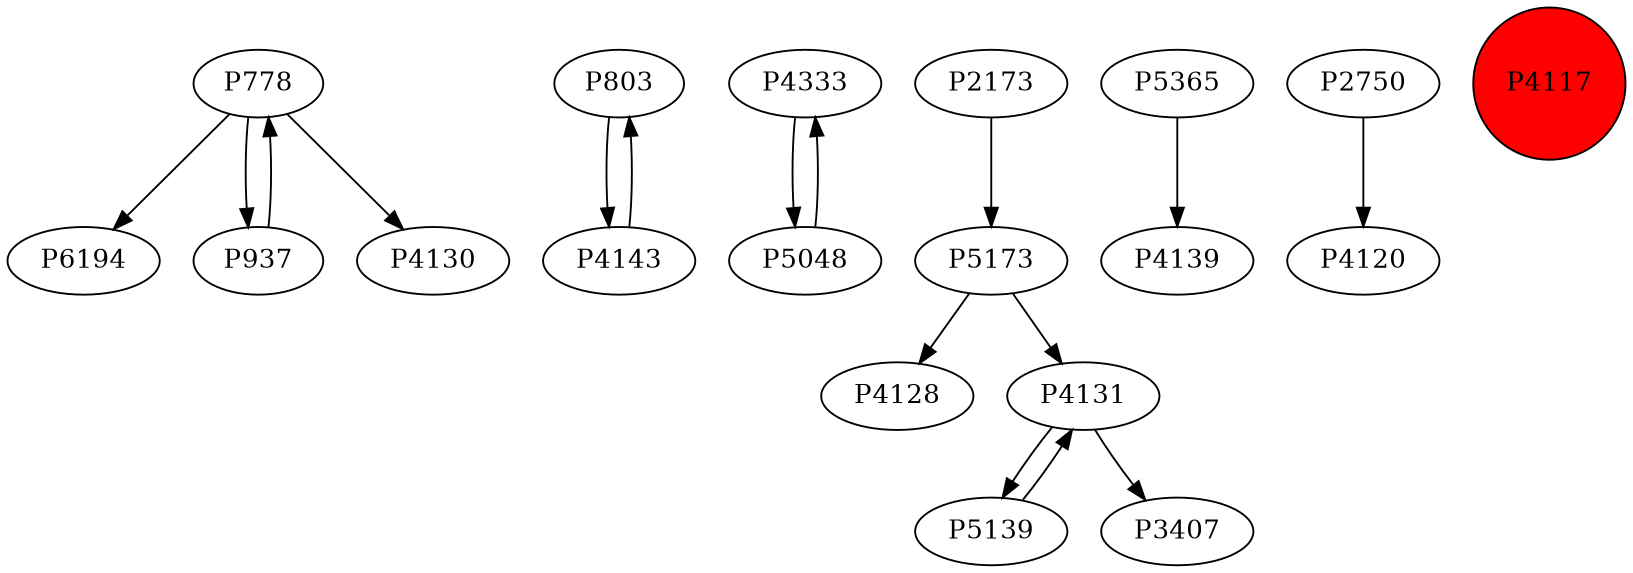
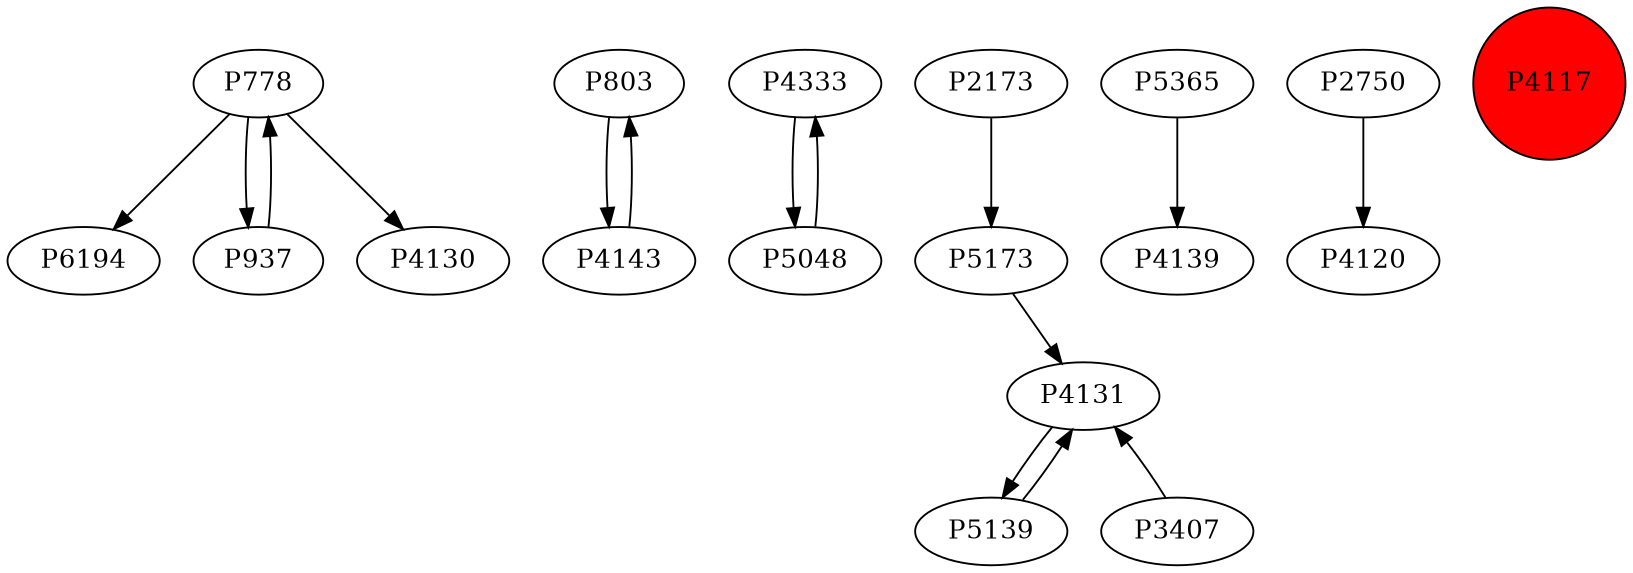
(897, 396) -> none
(1113, 458) -> (1147, 470)
